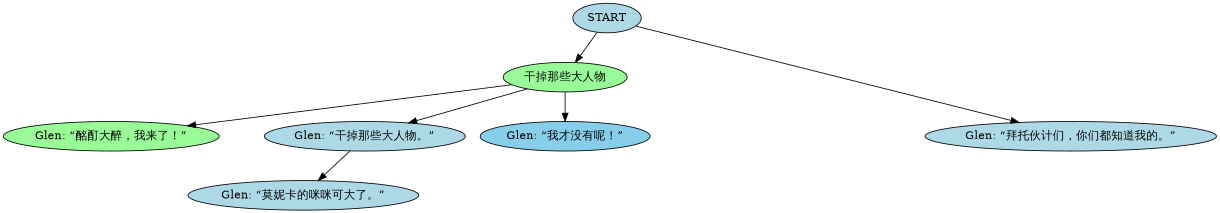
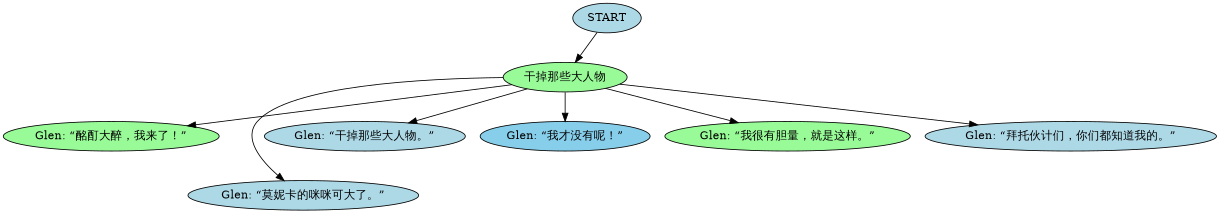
(823, 73) -> (794, 104)
none -> (788, 136)
(337, 163) -> (345, 89)
